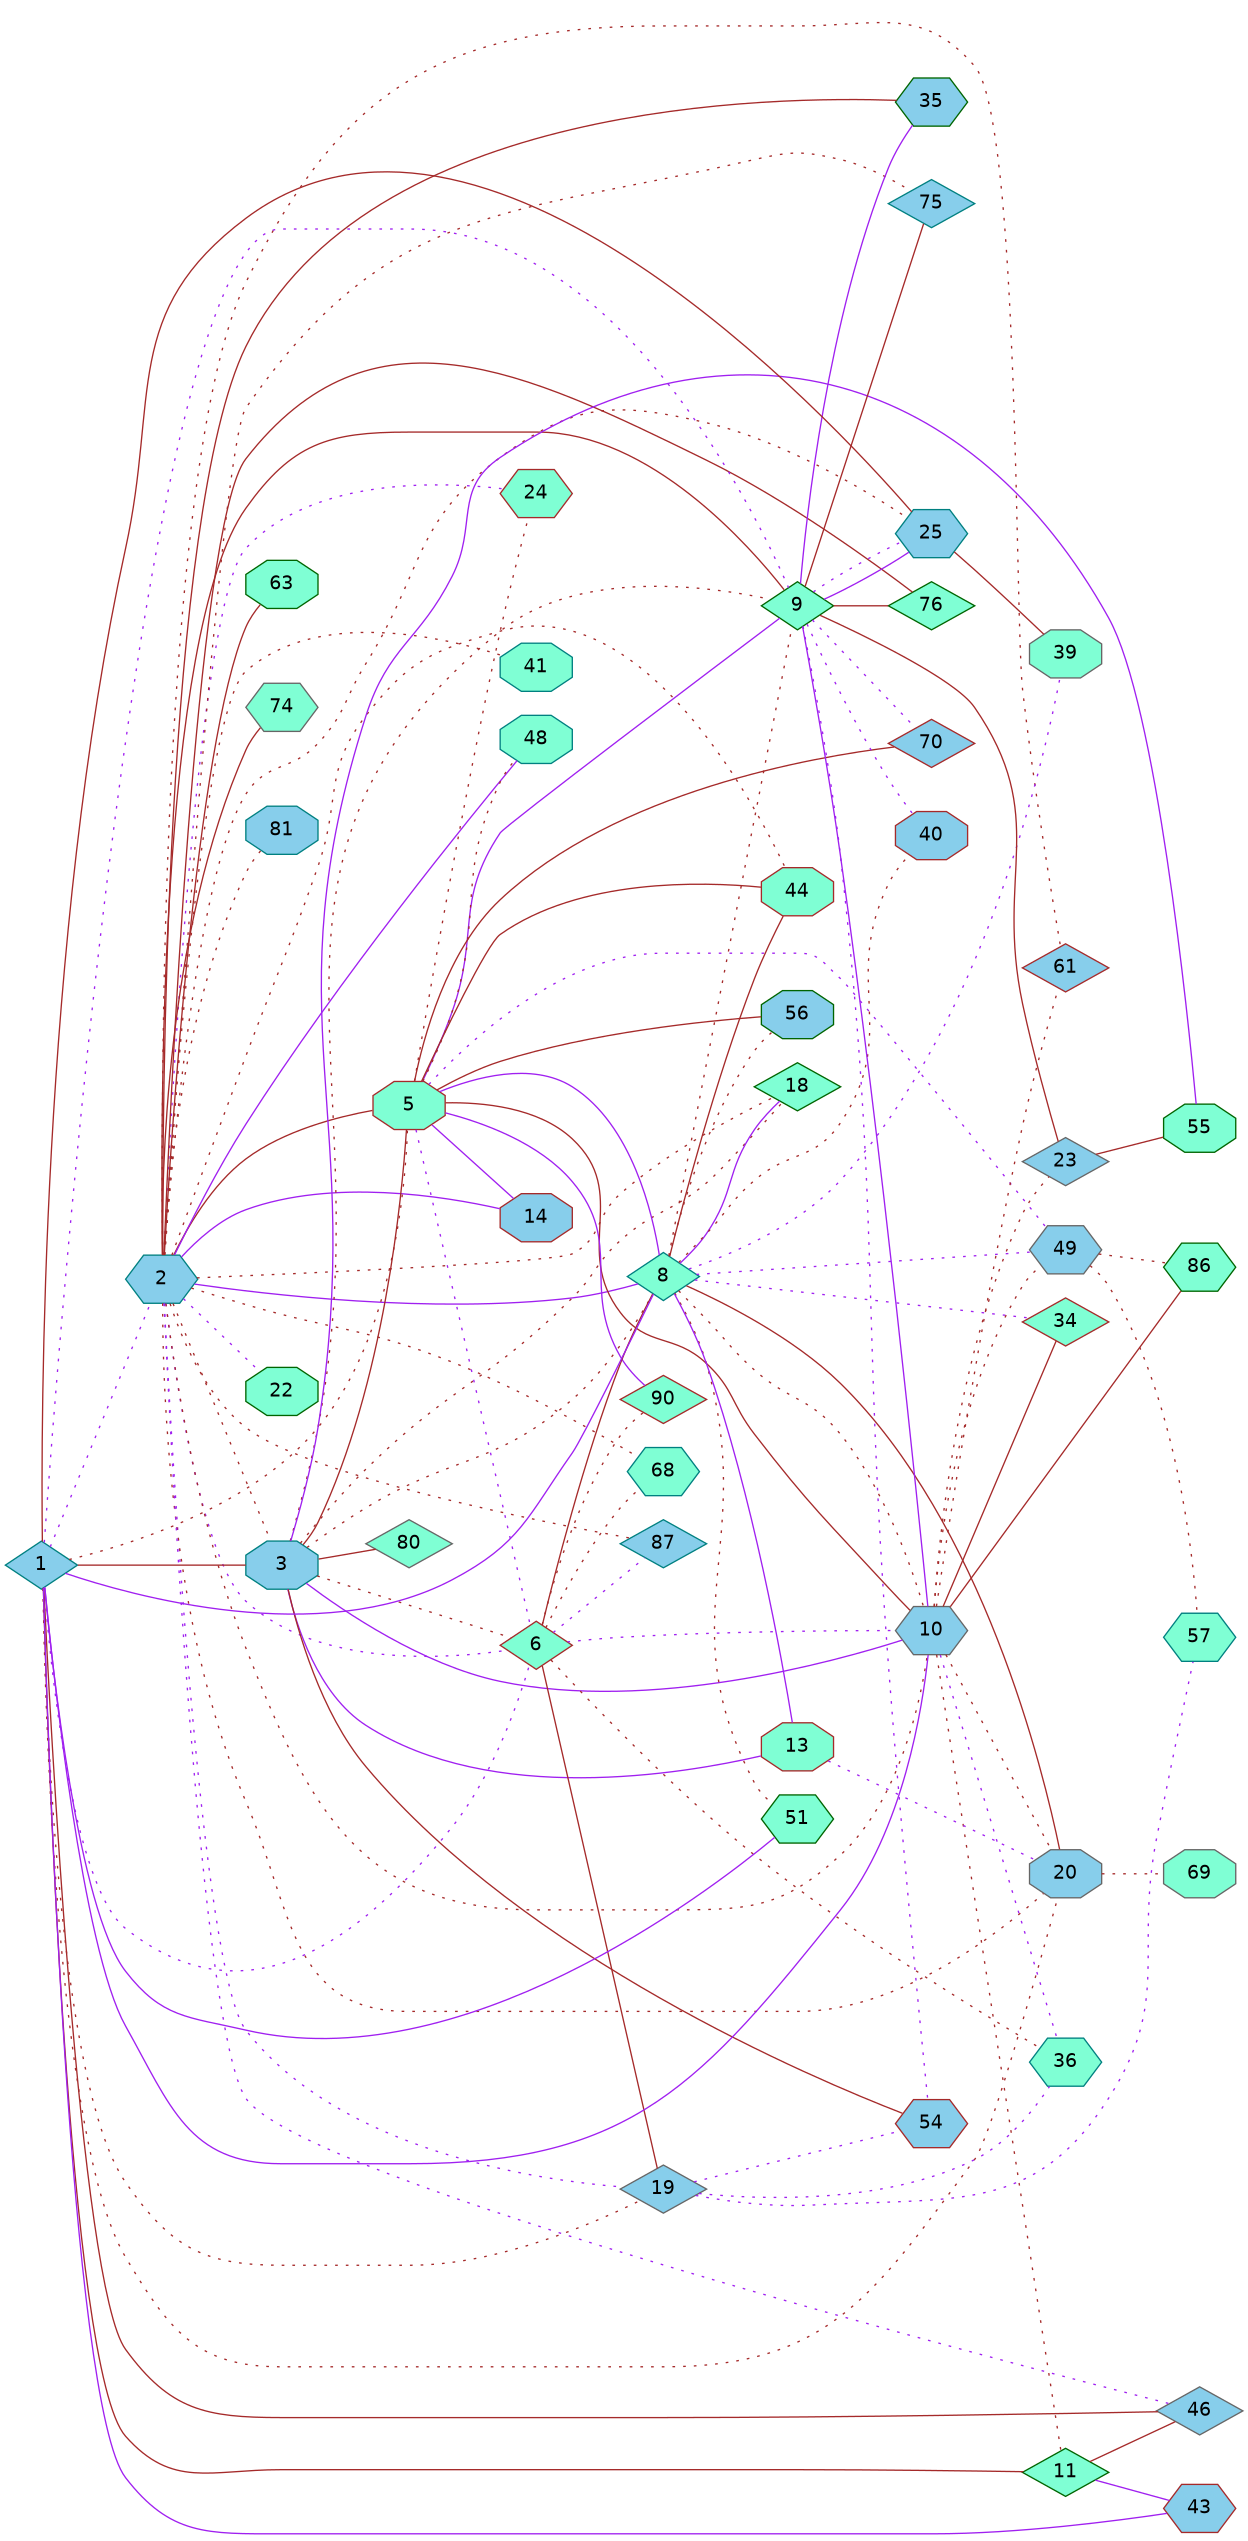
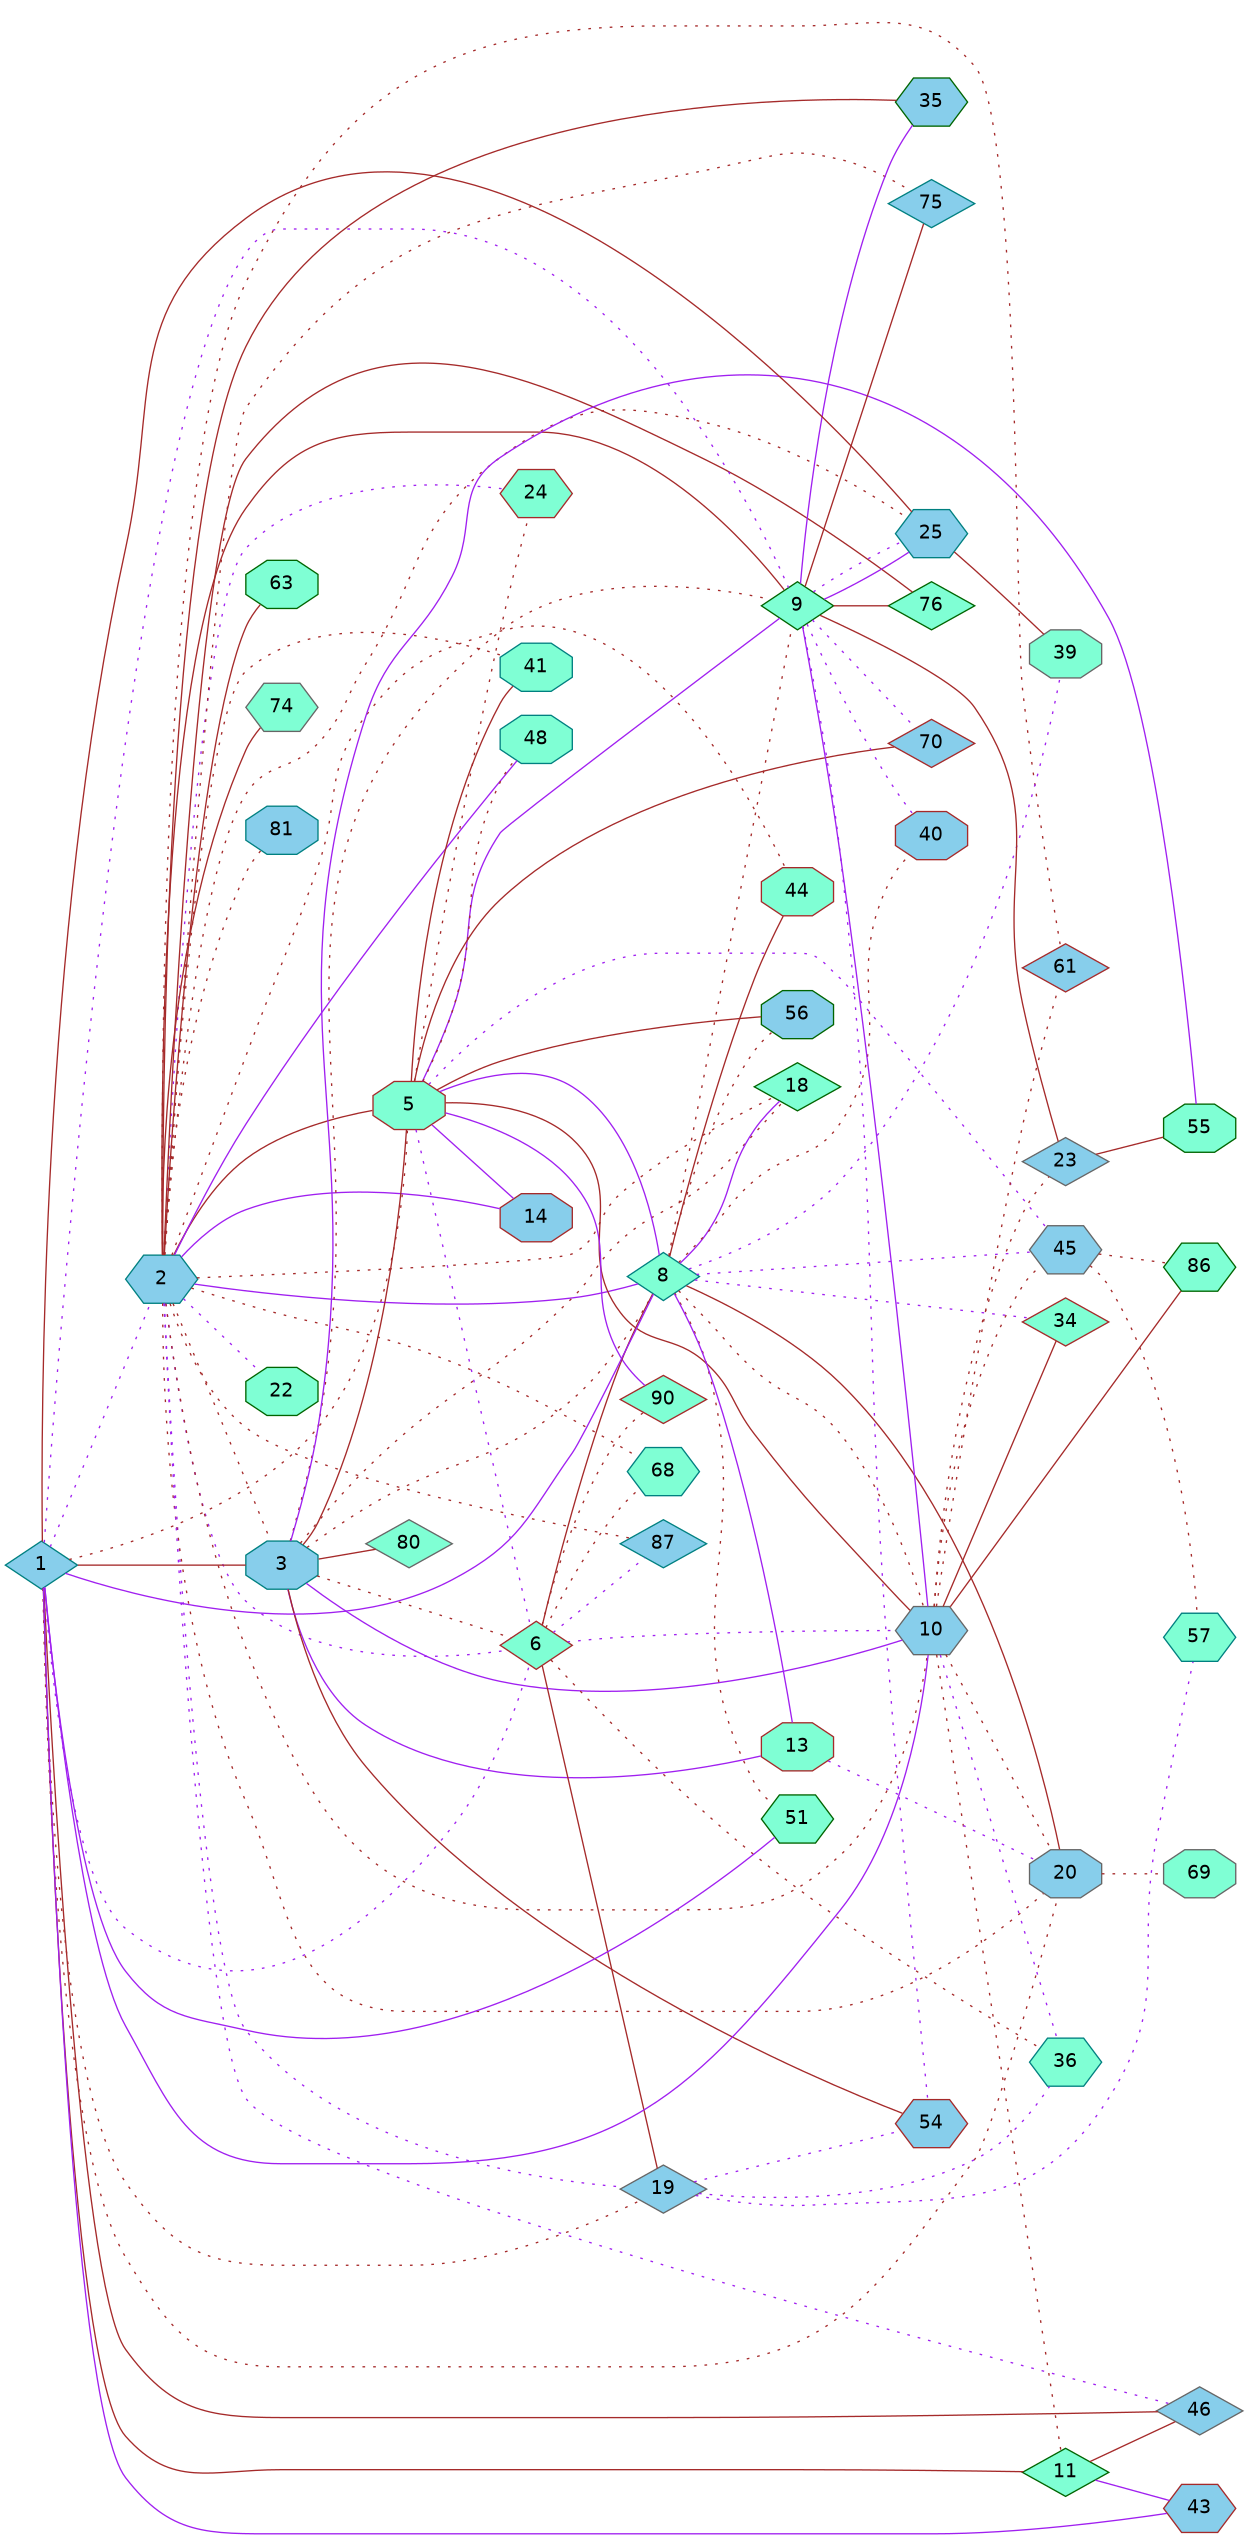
(546, 911) -> (439, 877)
(1066, 1250) -> (1066, 1250)
